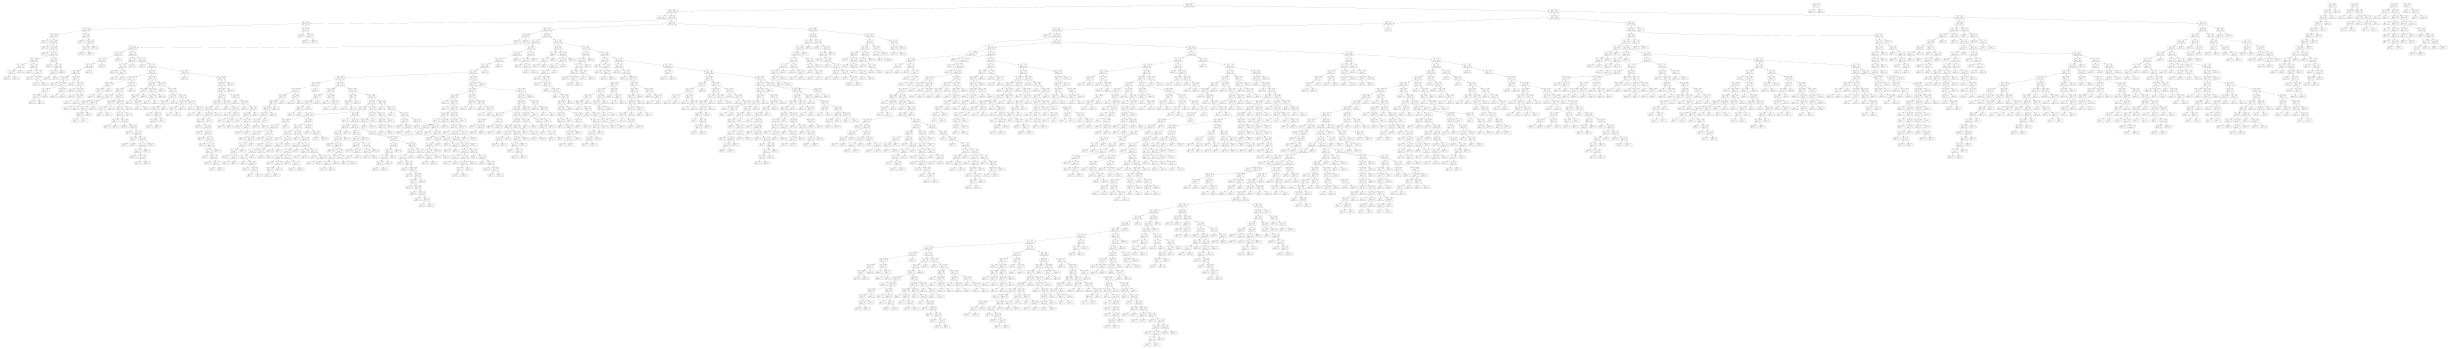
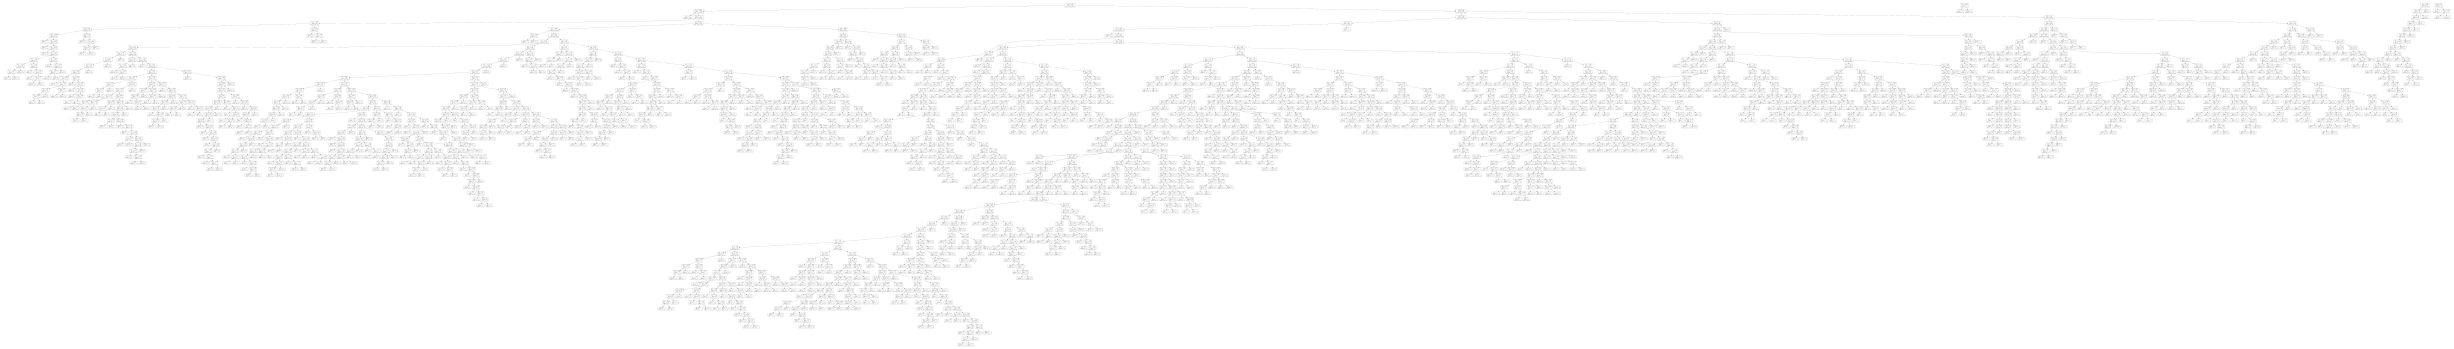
none -> (1339, 78)
